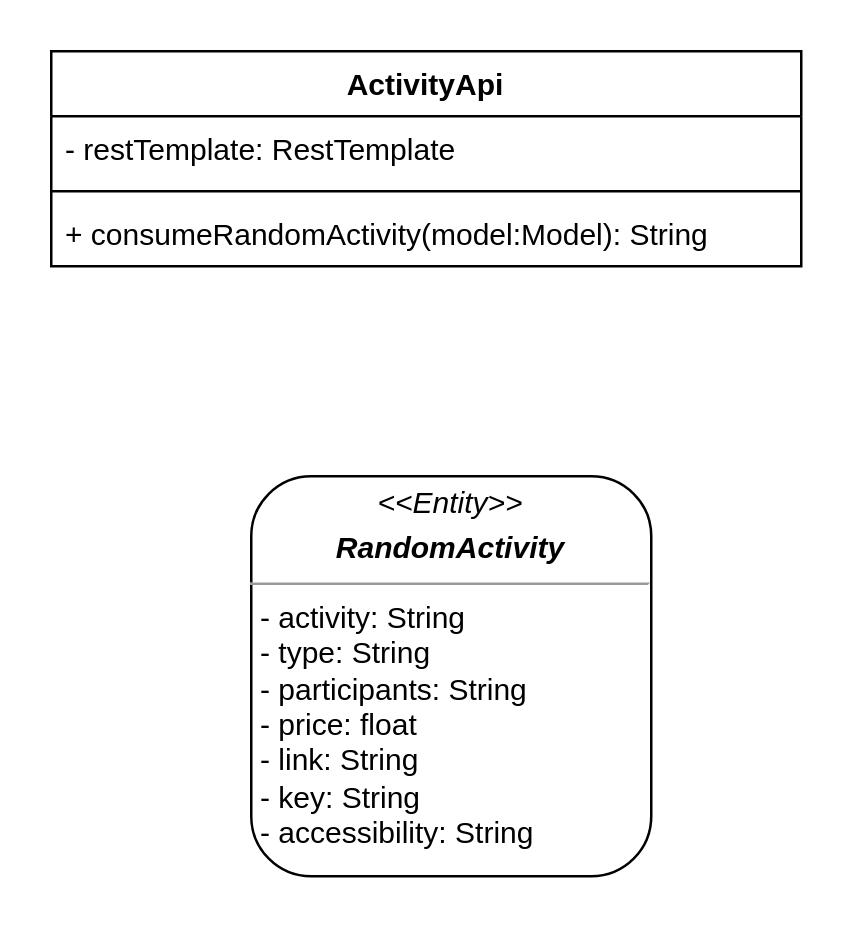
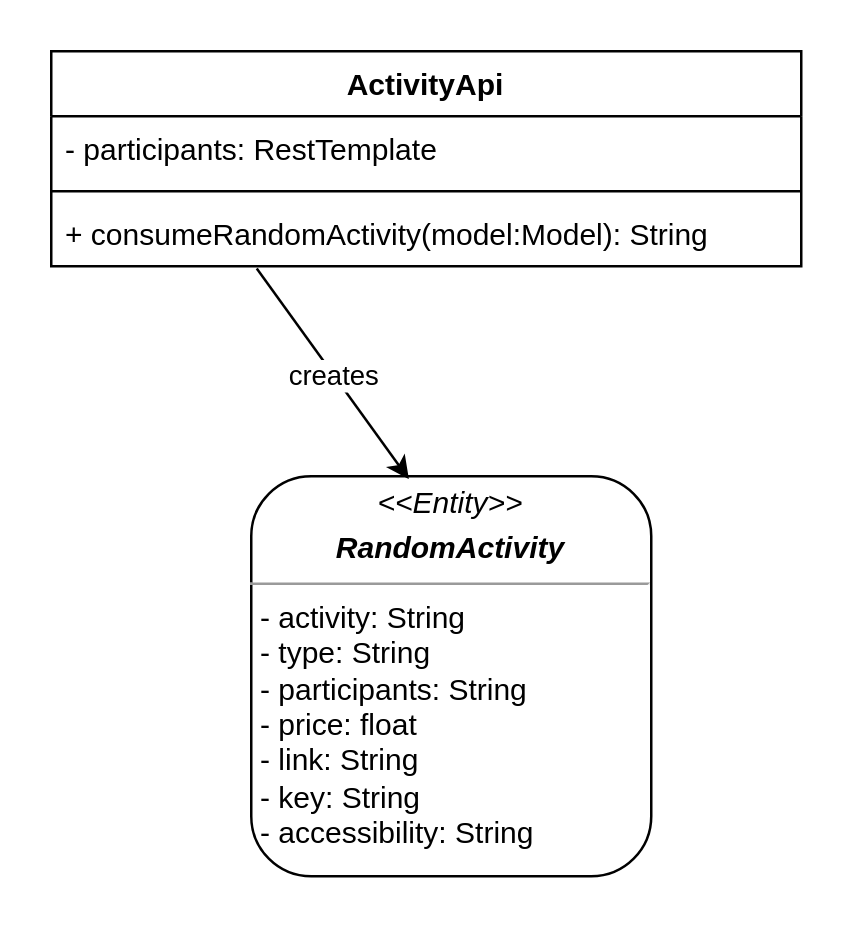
(281, 150) -> (277, 150)
none -> (364, 417)
